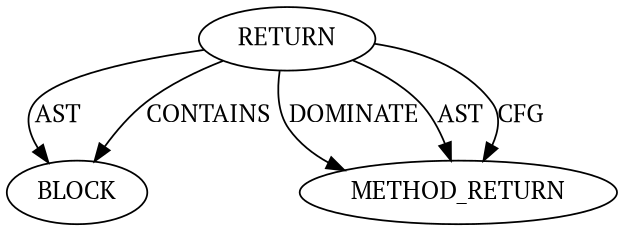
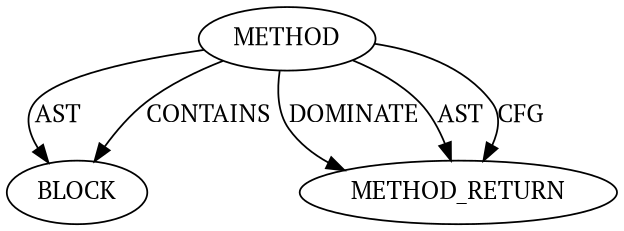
(287, 39) -> (287, 39)
